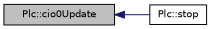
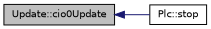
(59, 15) -> (59, 15)
